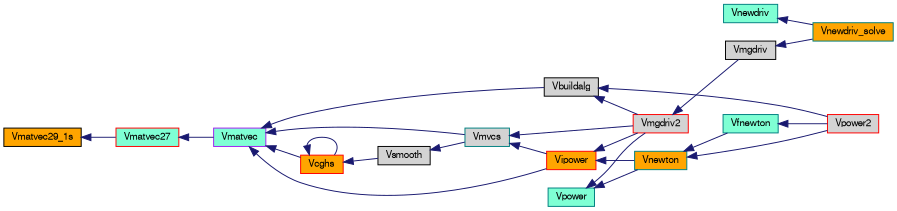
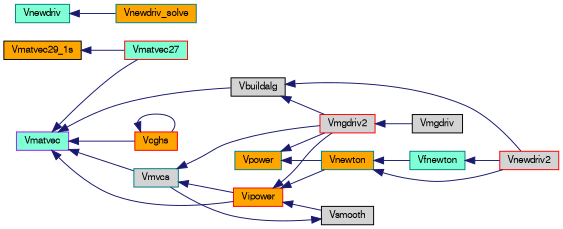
(799, 42) -> none
(853, 124) -> (529, 160)
(201, 137) -> (96, 89)
(366, 160) -> (307, 207)
(571, 197) -> (258, 160)
